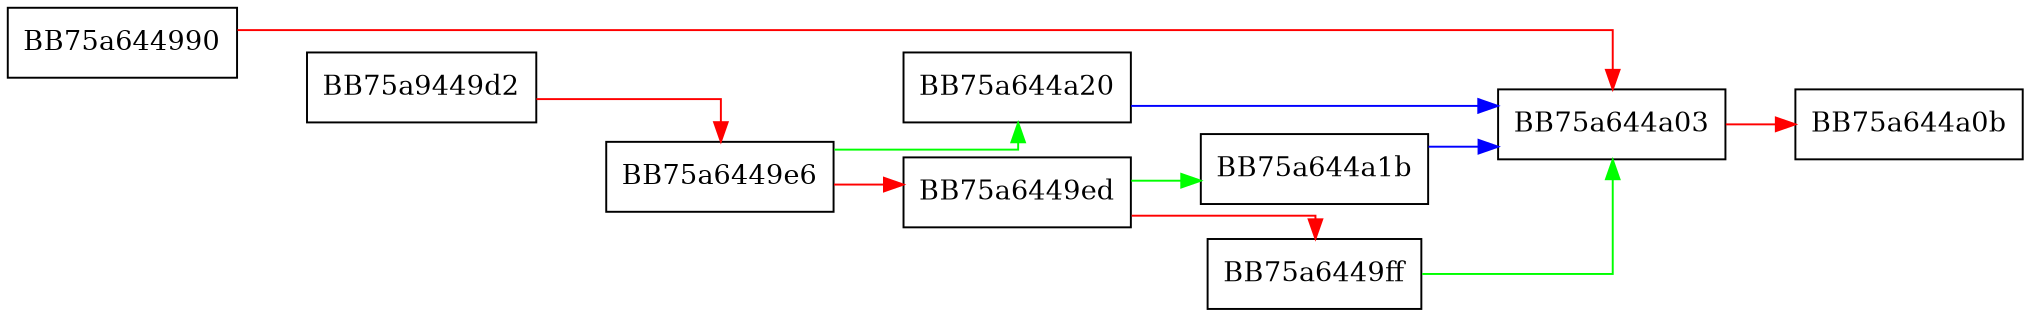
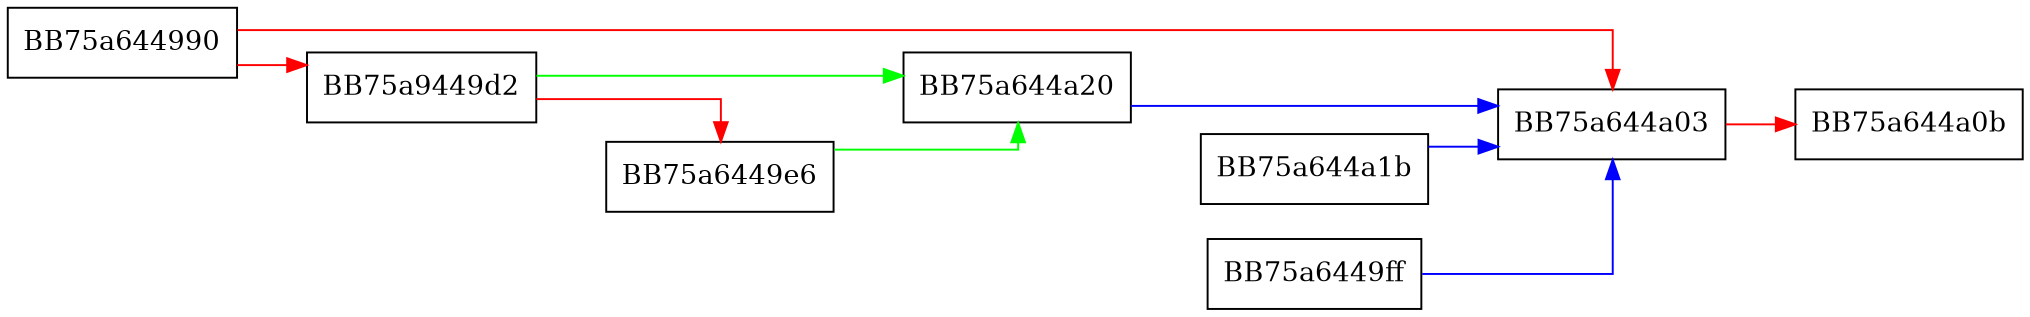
none -> (262, 65)
none -> (710, 76)
(1017, 192) -> none
(1565, 274) -> (1565, 274)
